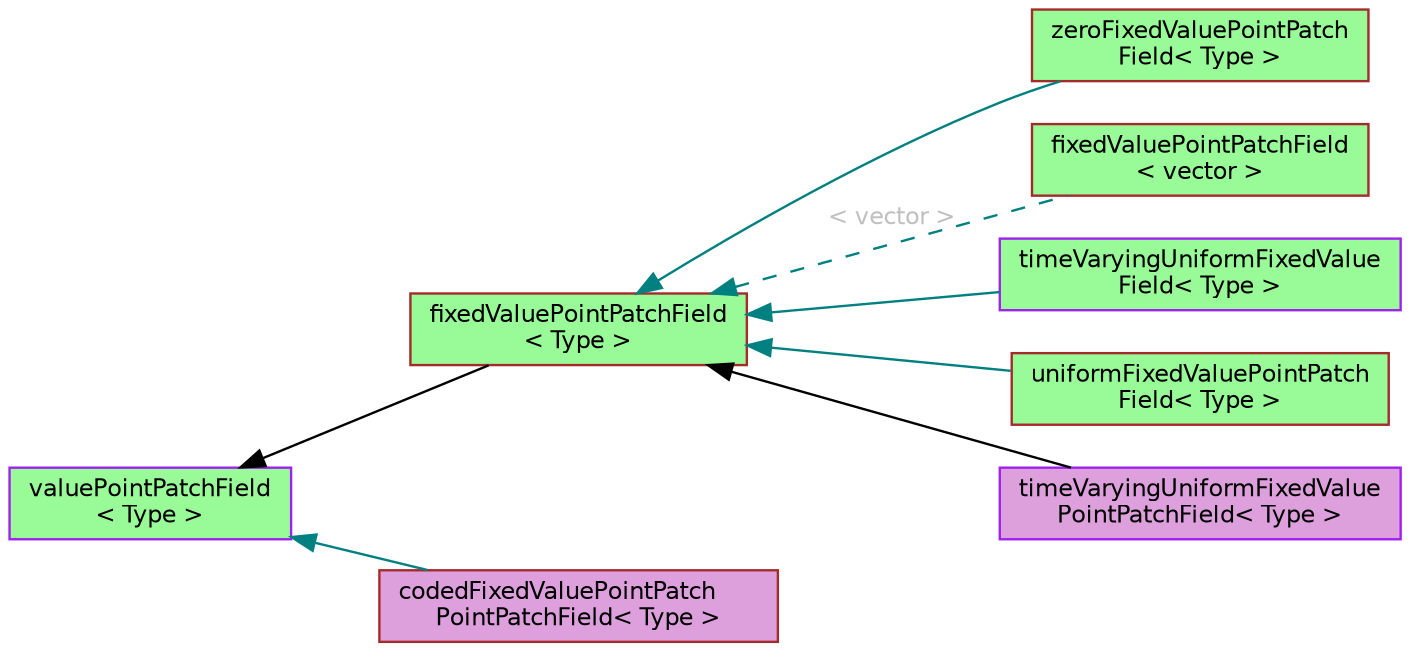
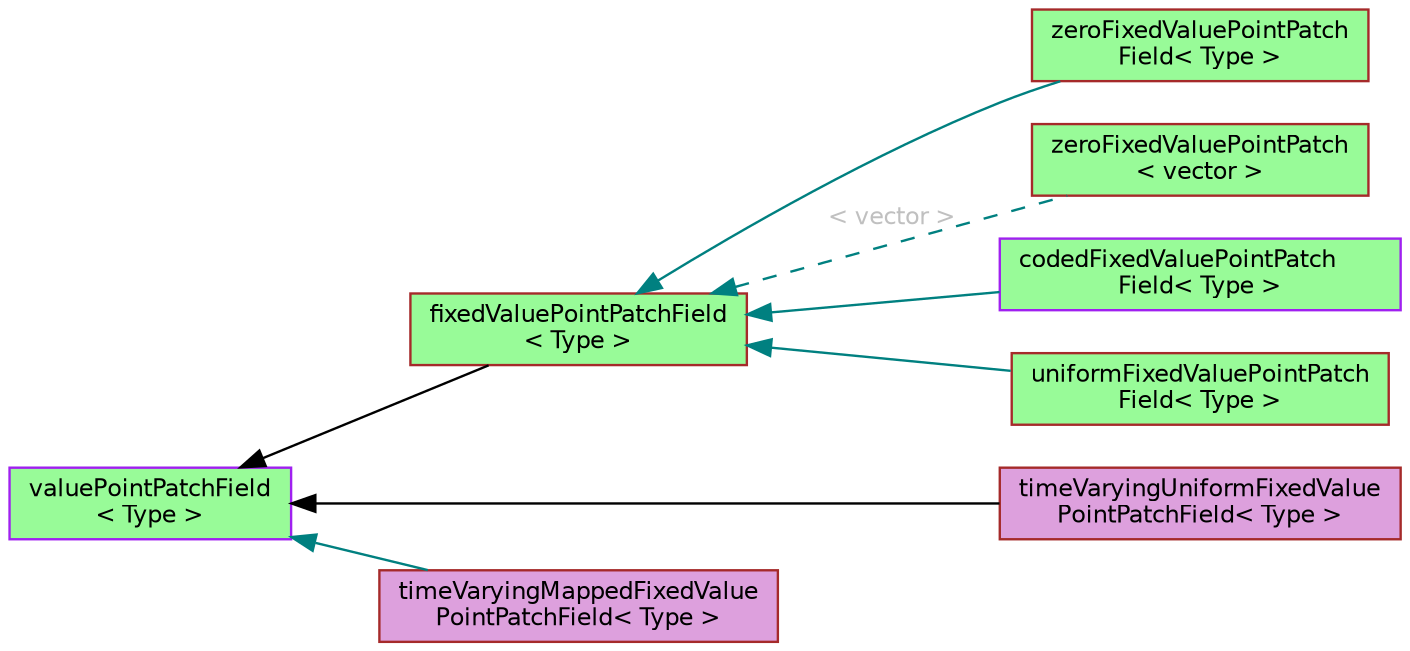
(1200, 160) -> (1200, 160)
(1200, 274) -> (1200, 274)
(901, 420) -> (658, 503)
(1200, 503) -> (1200, 503)
(579, 606) -> (579, 606)
